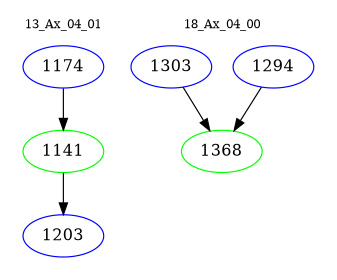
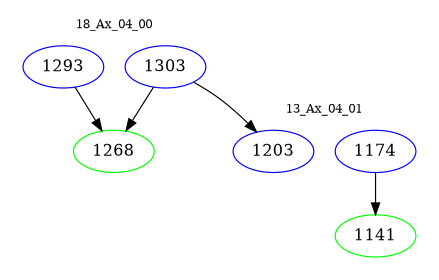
(273, 67) -> (63, 67)
(222, 151) -> (114, 151)
(63, 188) -> (231, 108)
